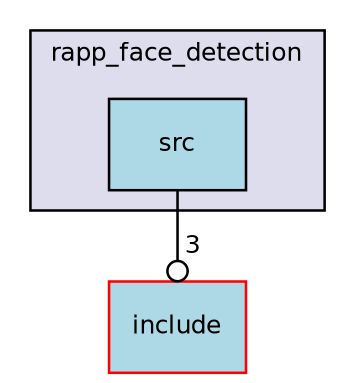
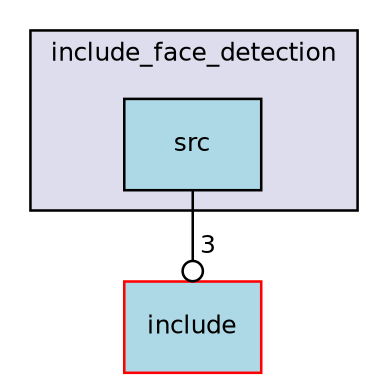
(178, 55) -> (194, 55)
